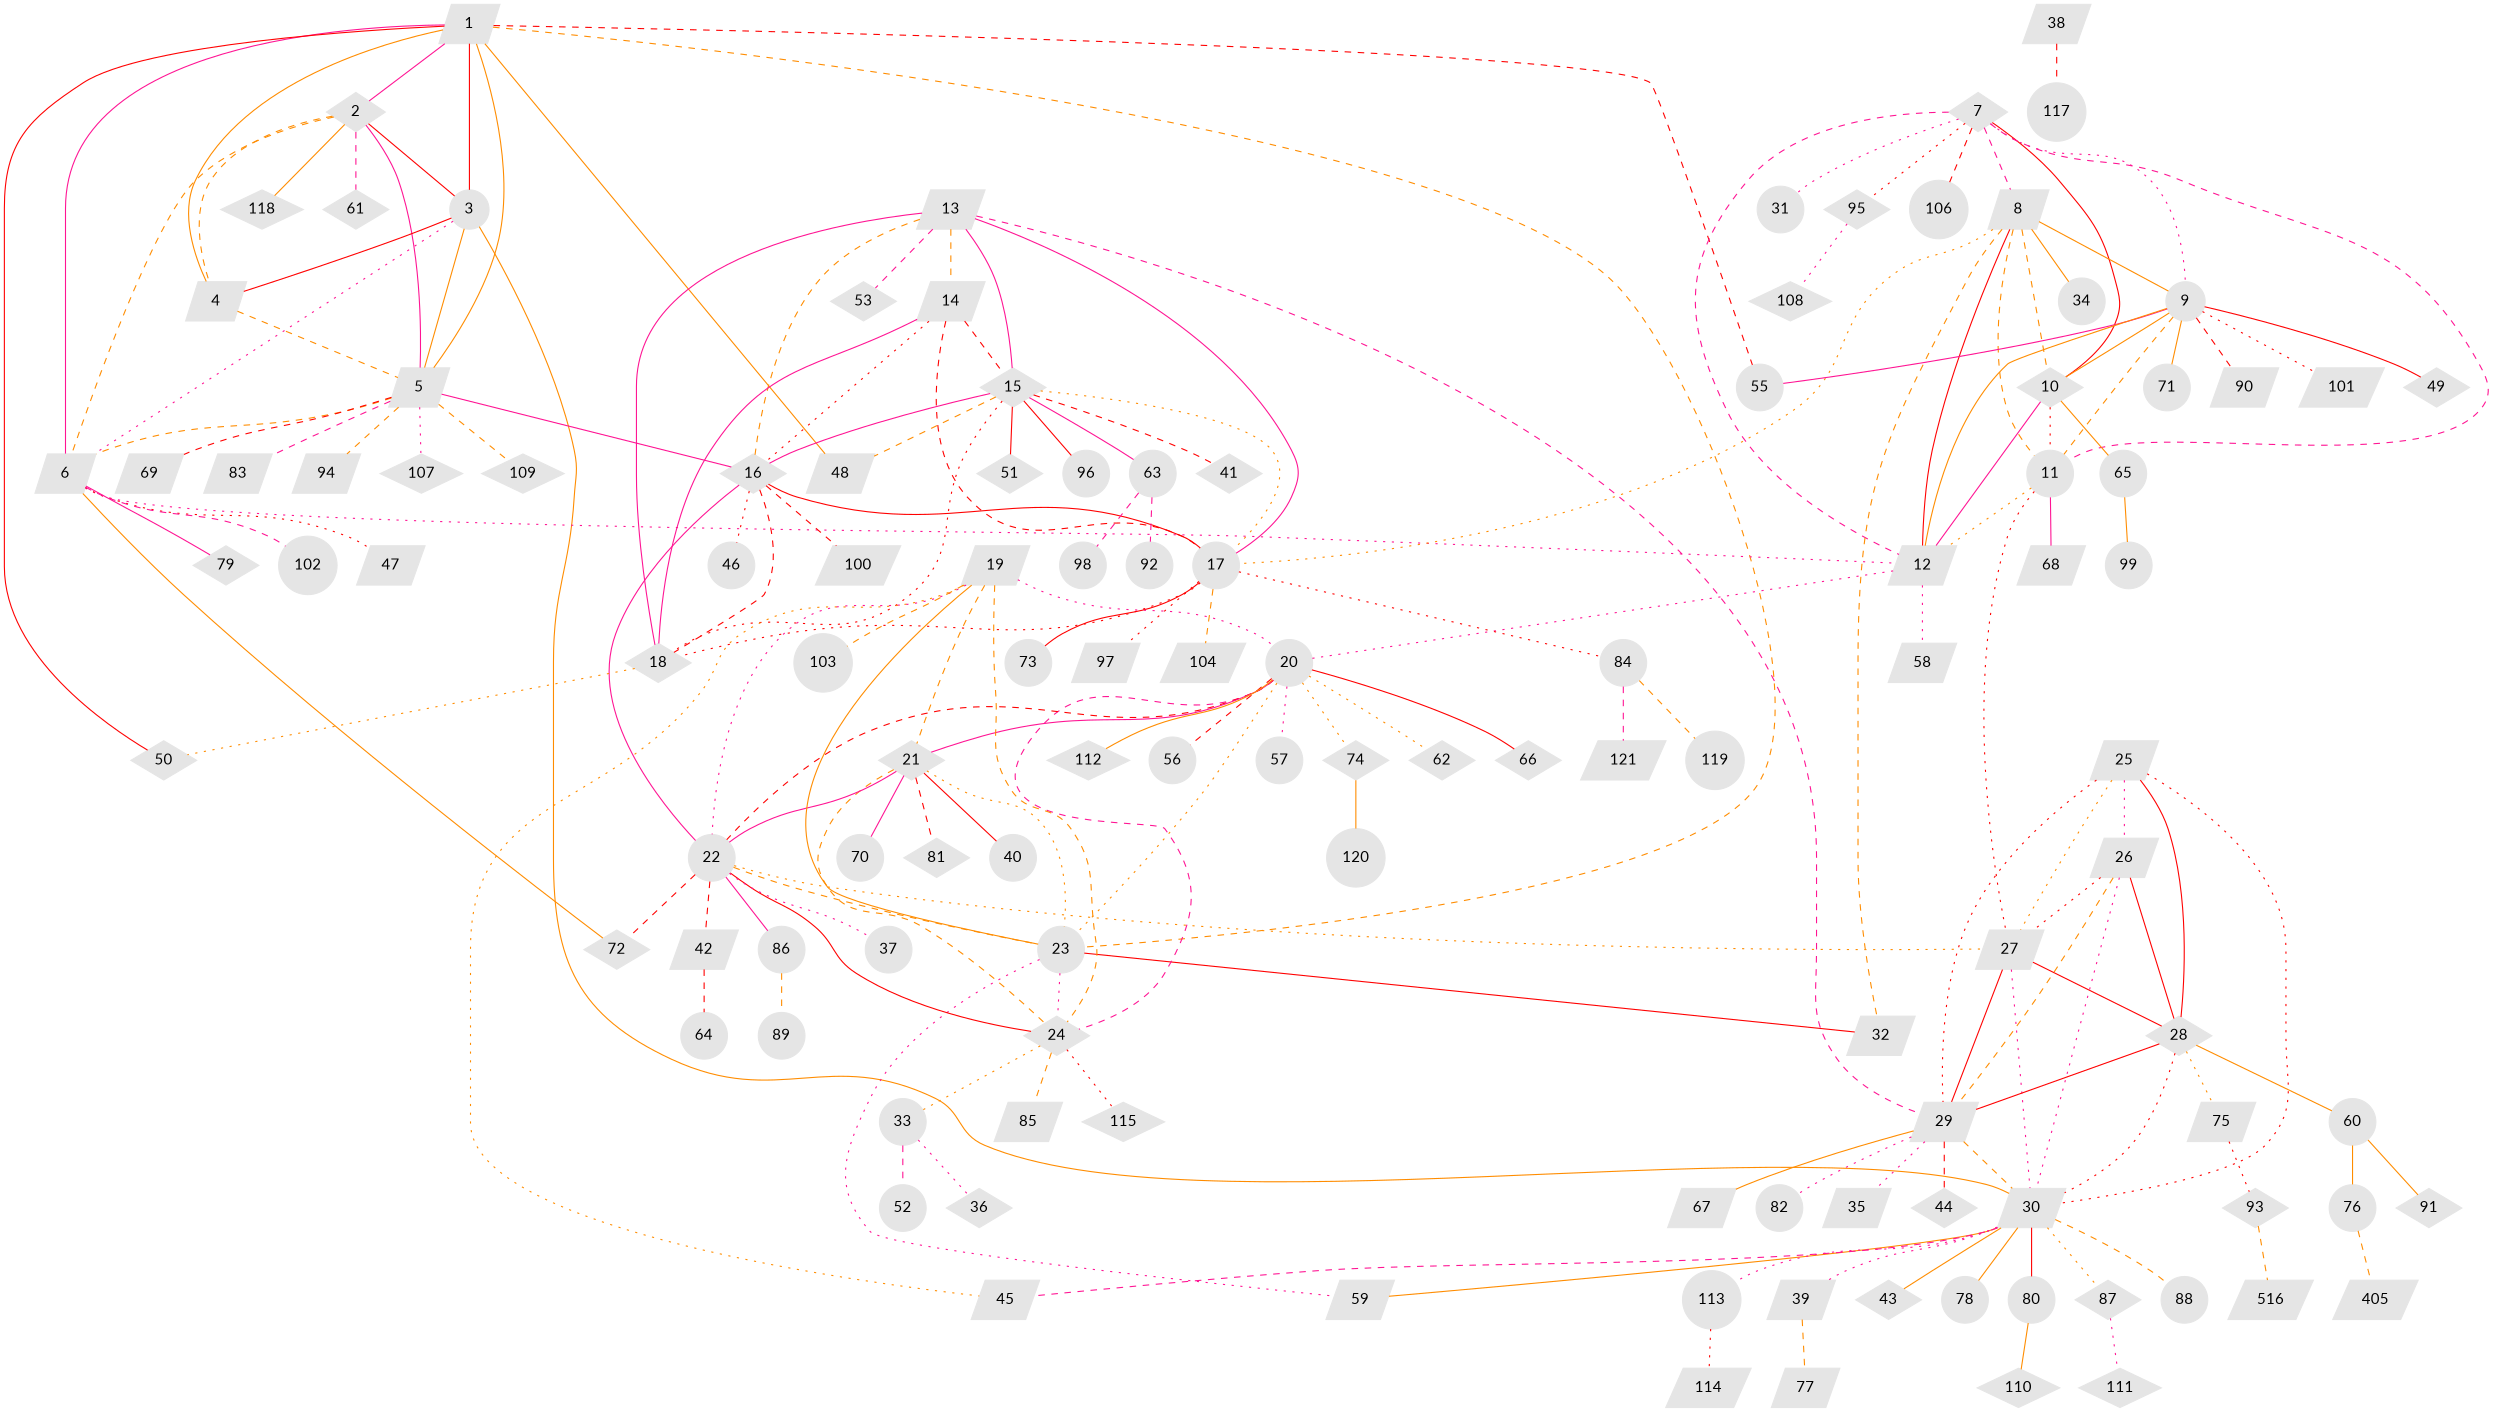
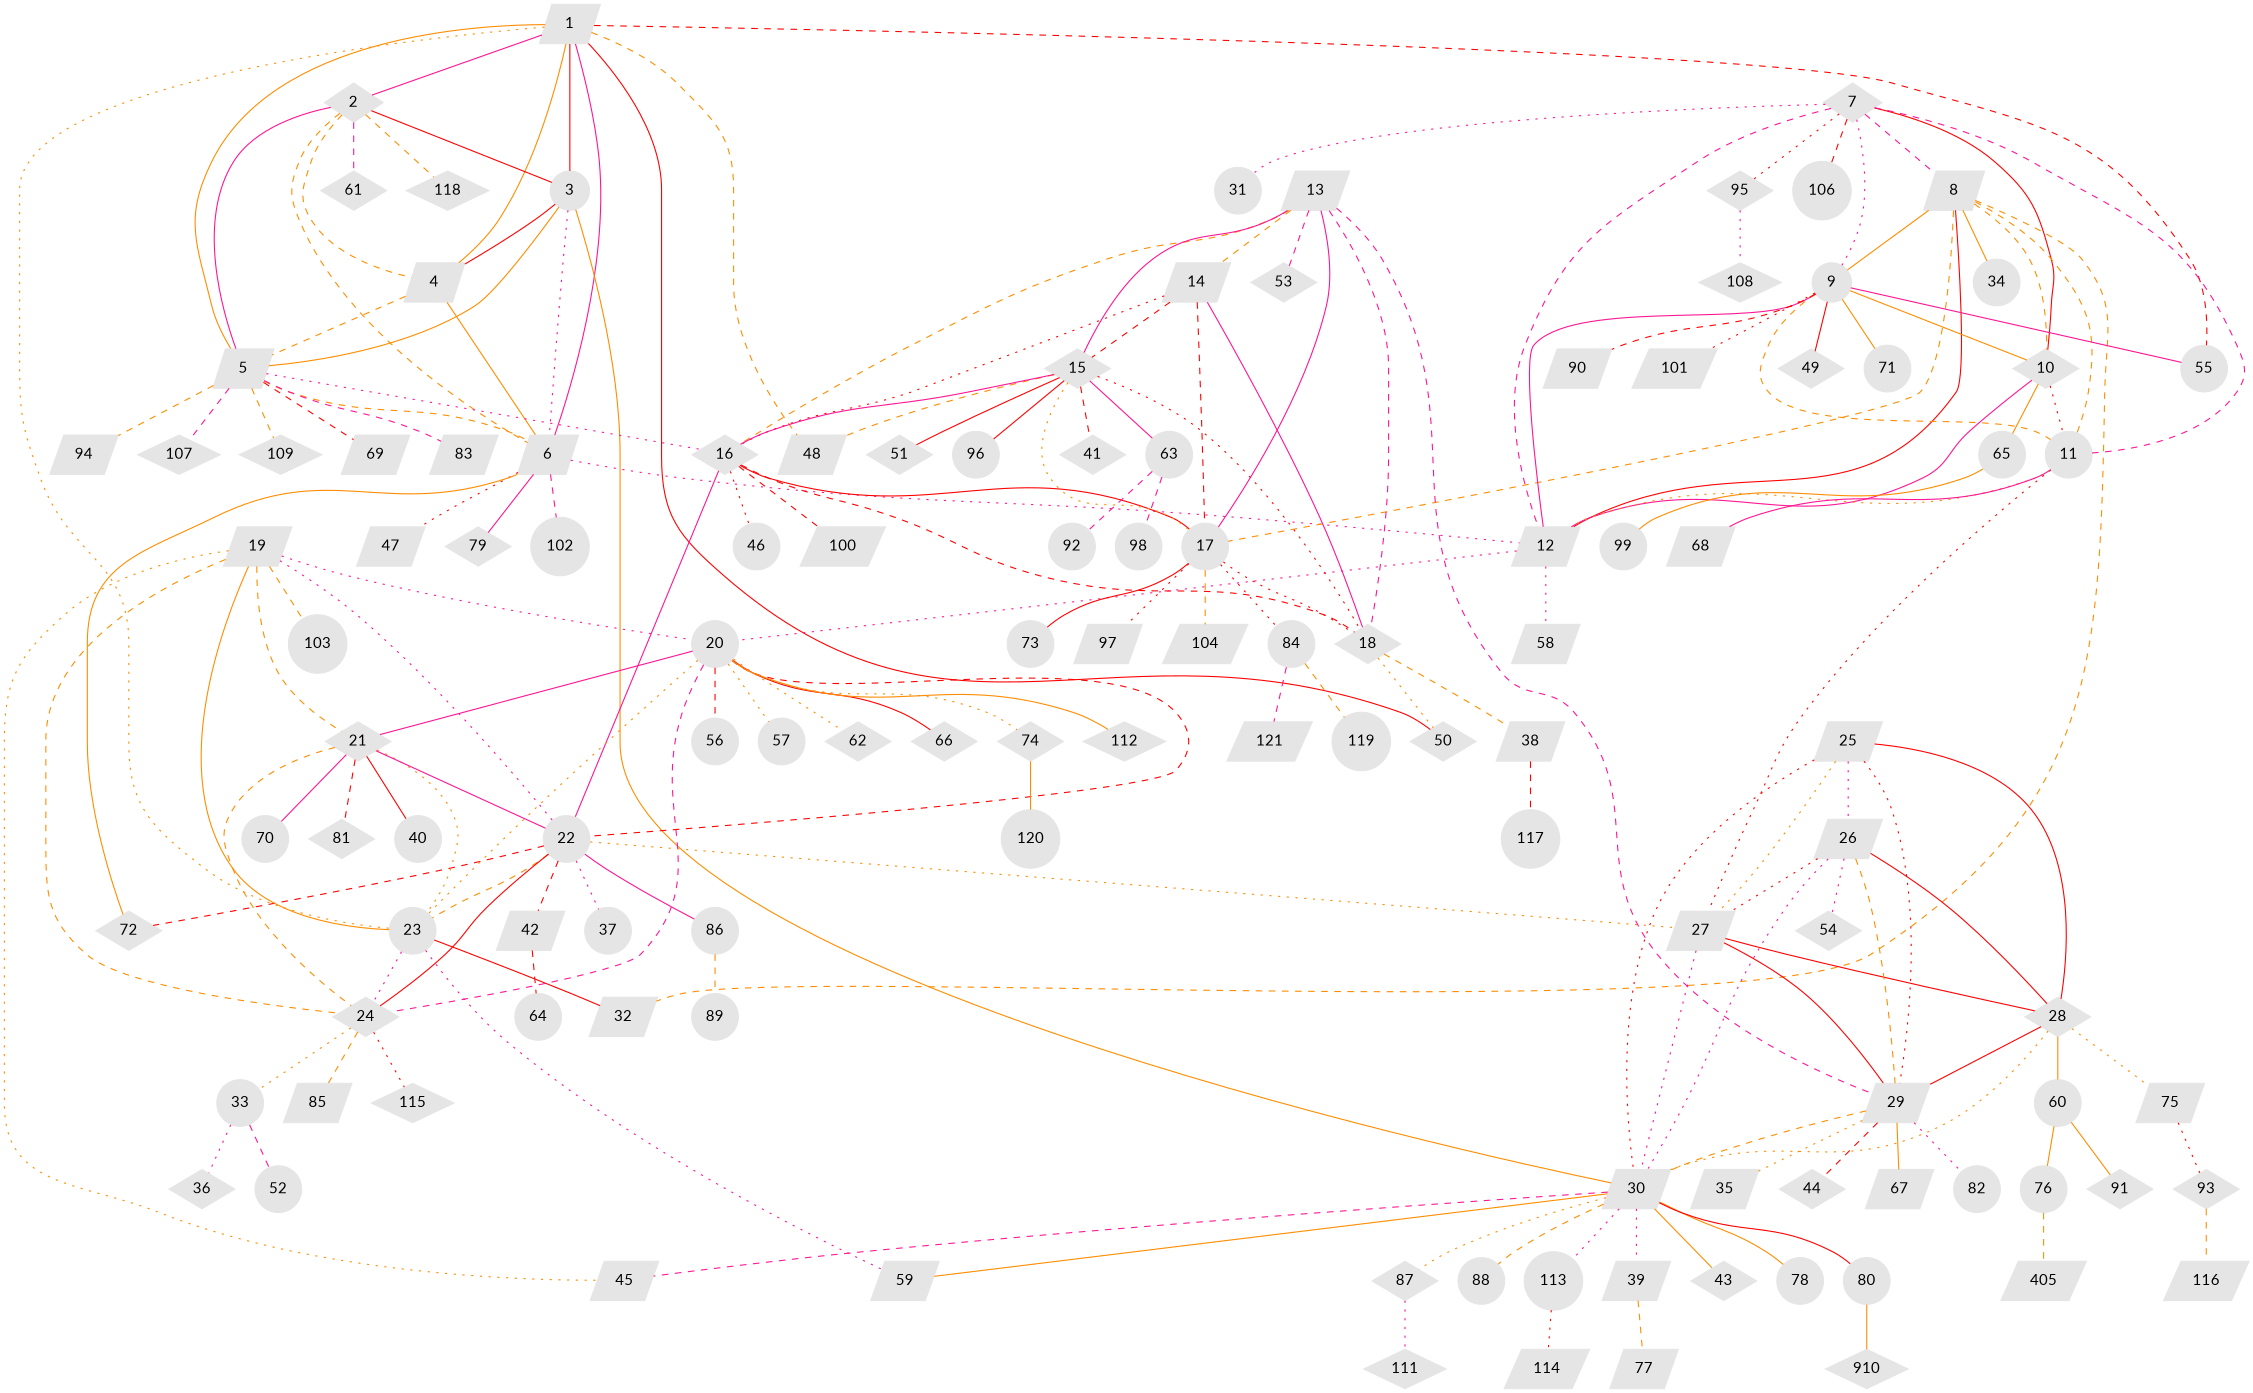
(310, 160) -> (400, 146)
(655, 249) -> (734, 207)
(1640, 315) -> (20, 371)
(649, 337) -> (1389, 412)
none -> (491, 369)
(1990, 383) -> (1583, 323)
(420, 431) -> (209, 414)
(586, 431) -> (494, 413)
(1660, 479) -> (1668, 456)
none -> (1447, 689)
(1284, 712) -> (748, 693)
none -> (1829, 931)
(2137, 1137) -> (1878, 1147)
(1901, 1165) -> (1813, 1144)
(2271, 1300) -> (2206, 1281)
(2018, 1388) -> (1867, 1369)
